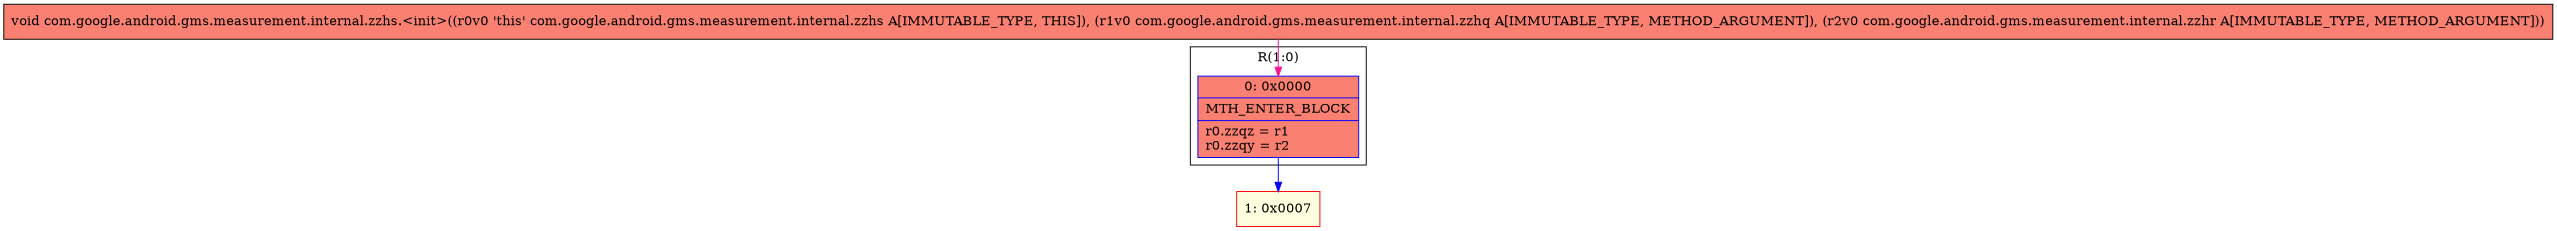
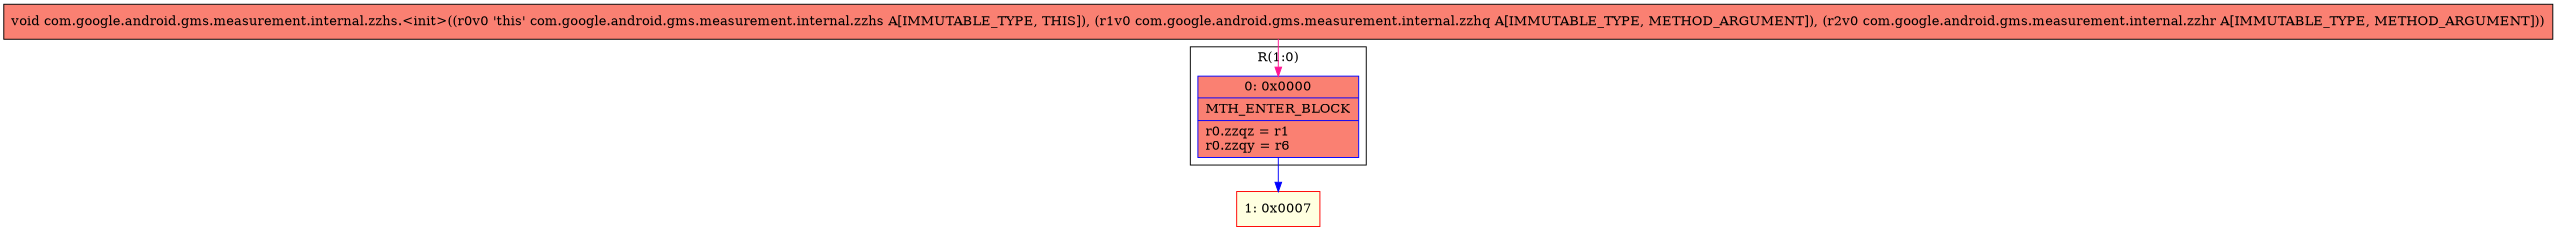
(1248, 146) -> (1248, 146)
